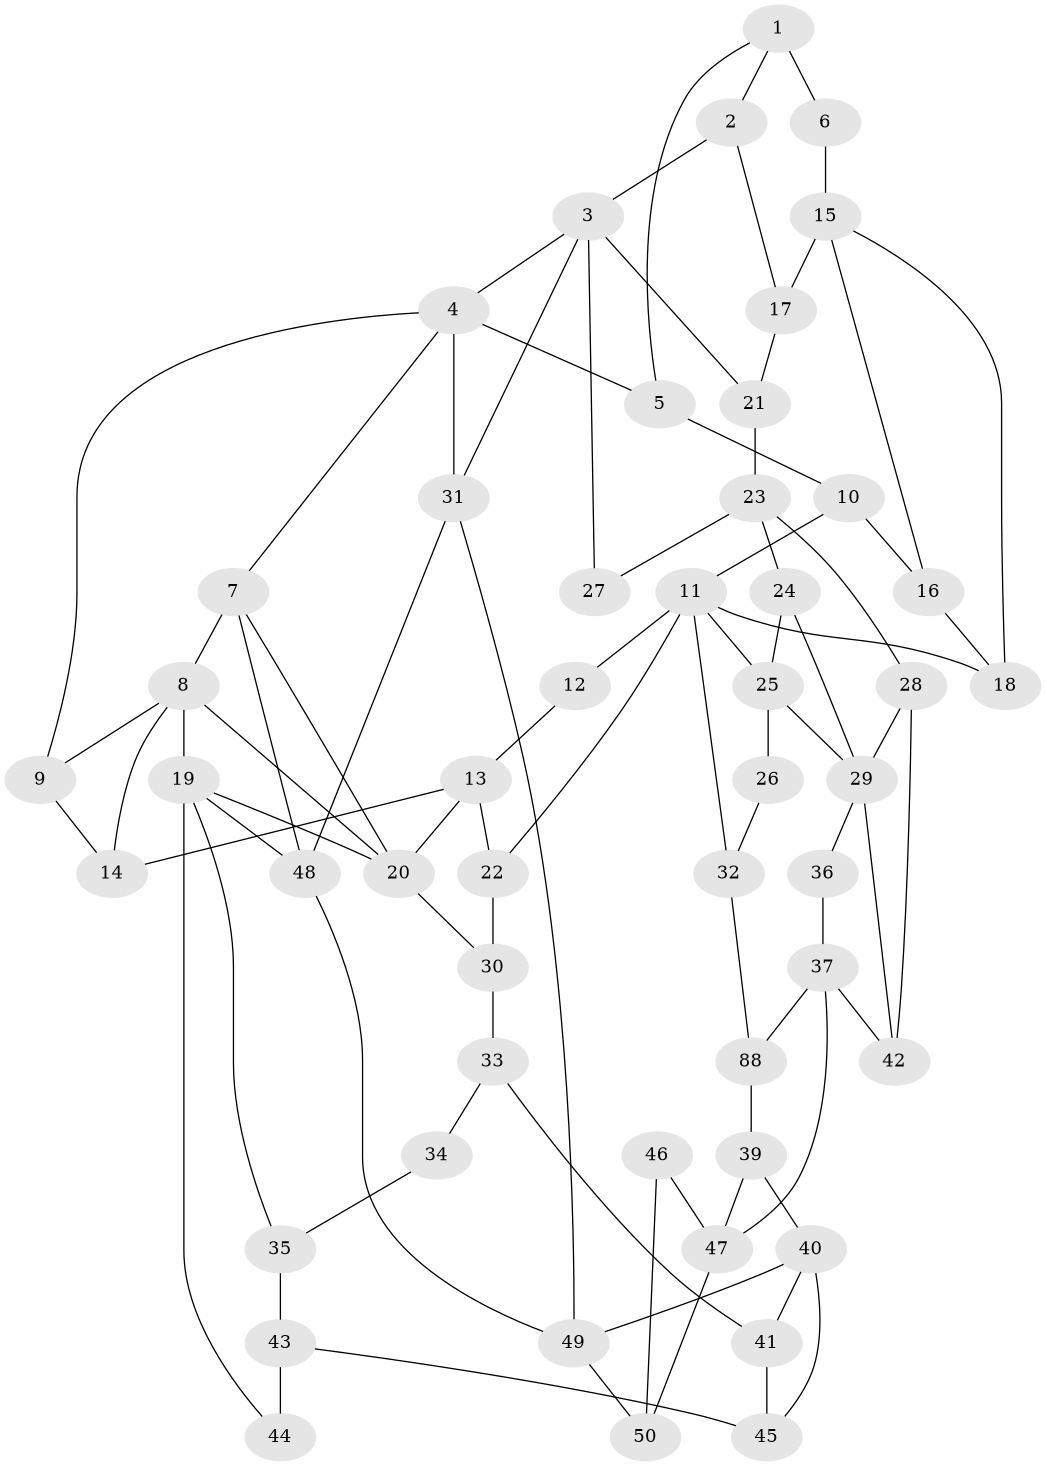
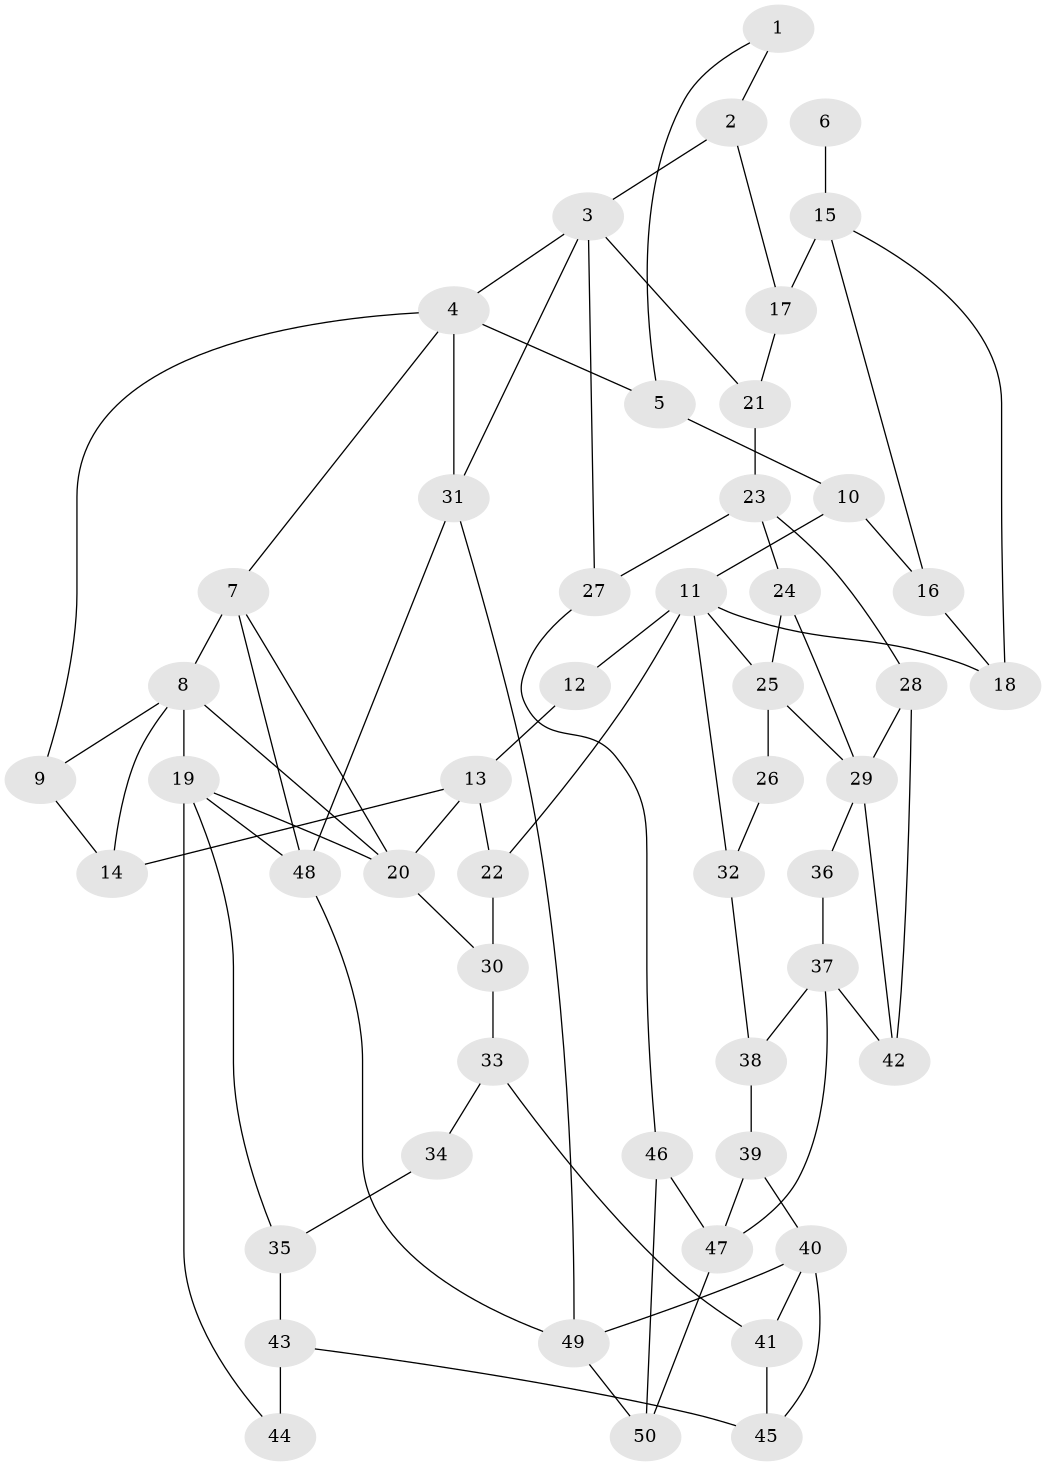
(802, 76) -> none
none -> (646, 830)
(751, 1062) -> (751, 1062)
